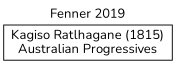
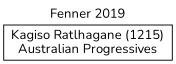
(88, 43) -> (88, 43)
